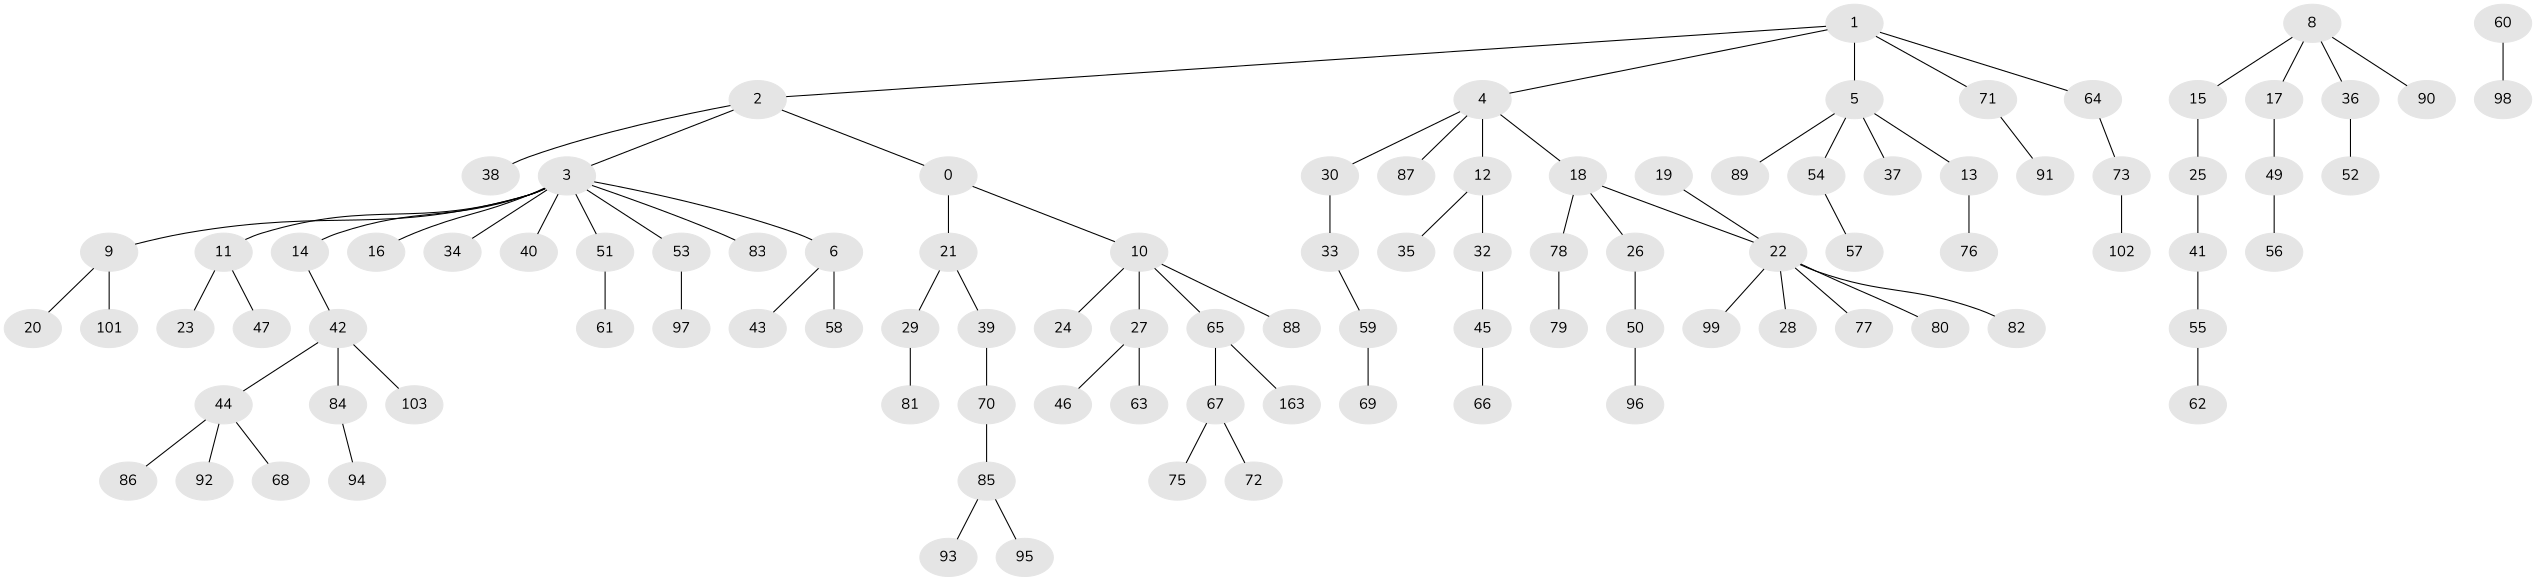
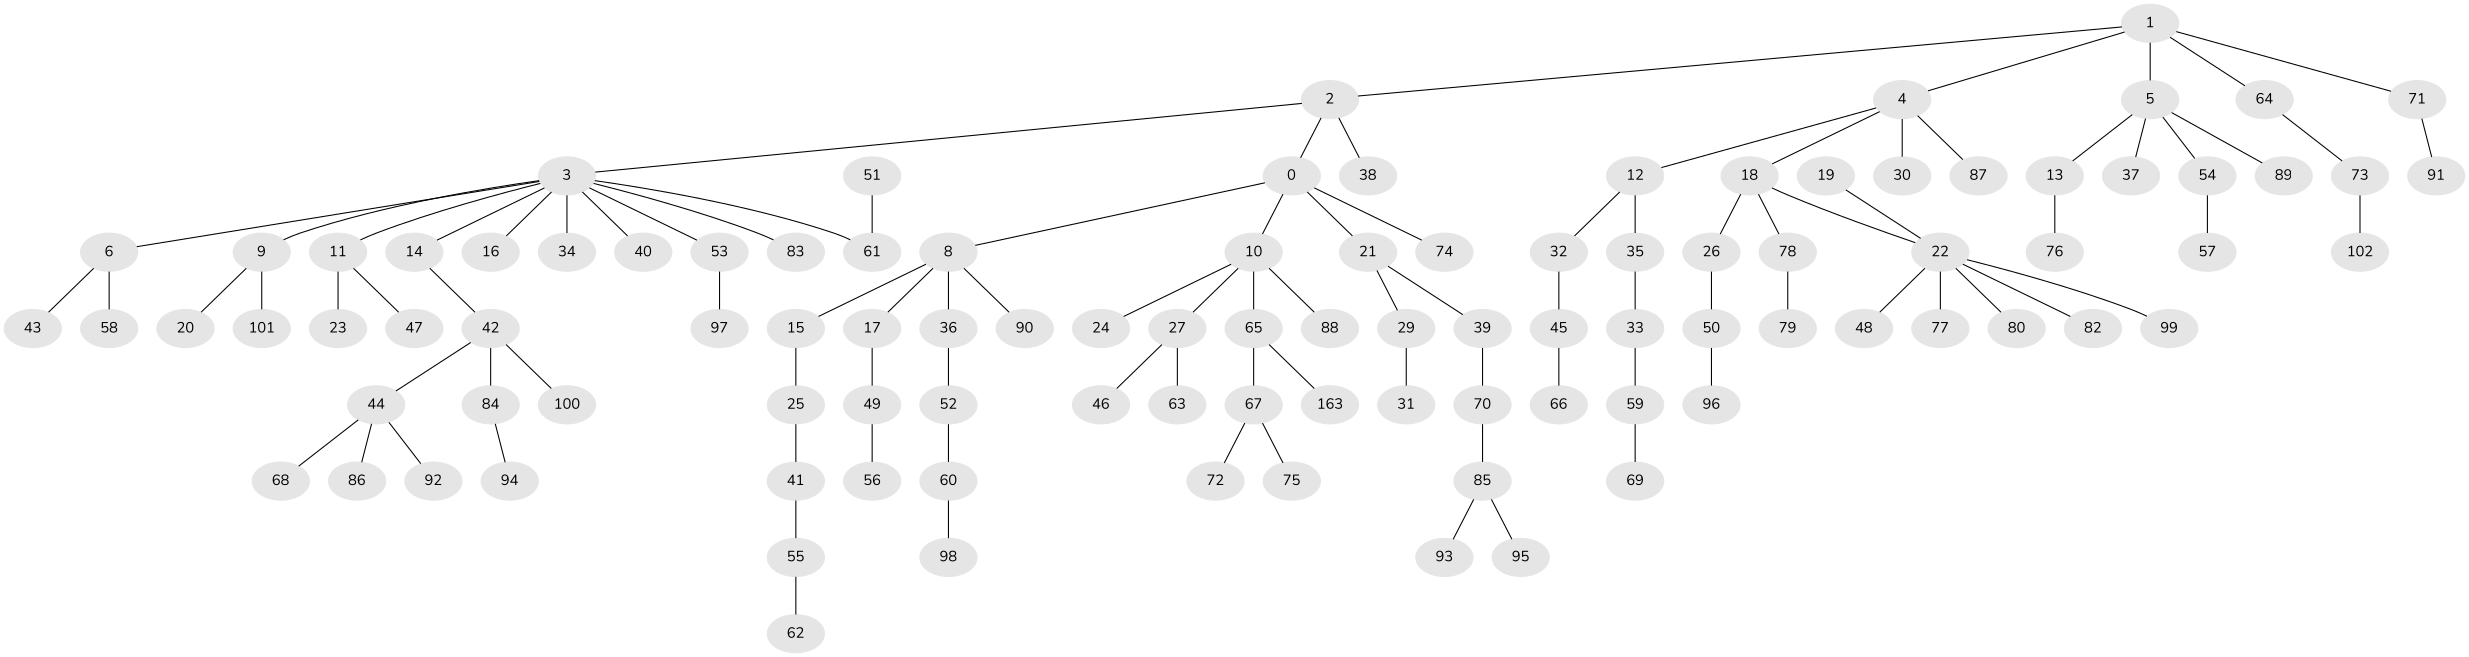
(586, 214) -> (724, 204)
none -> (1120, 214)
(1330, 214) -> (1635, 290)
none -> (1444, 252)
(1788, 329) -> (1864, 329)
(414, 405) -> (567, 405)
(910, 405) -> (1406, 405)
none -> (948, 443)
